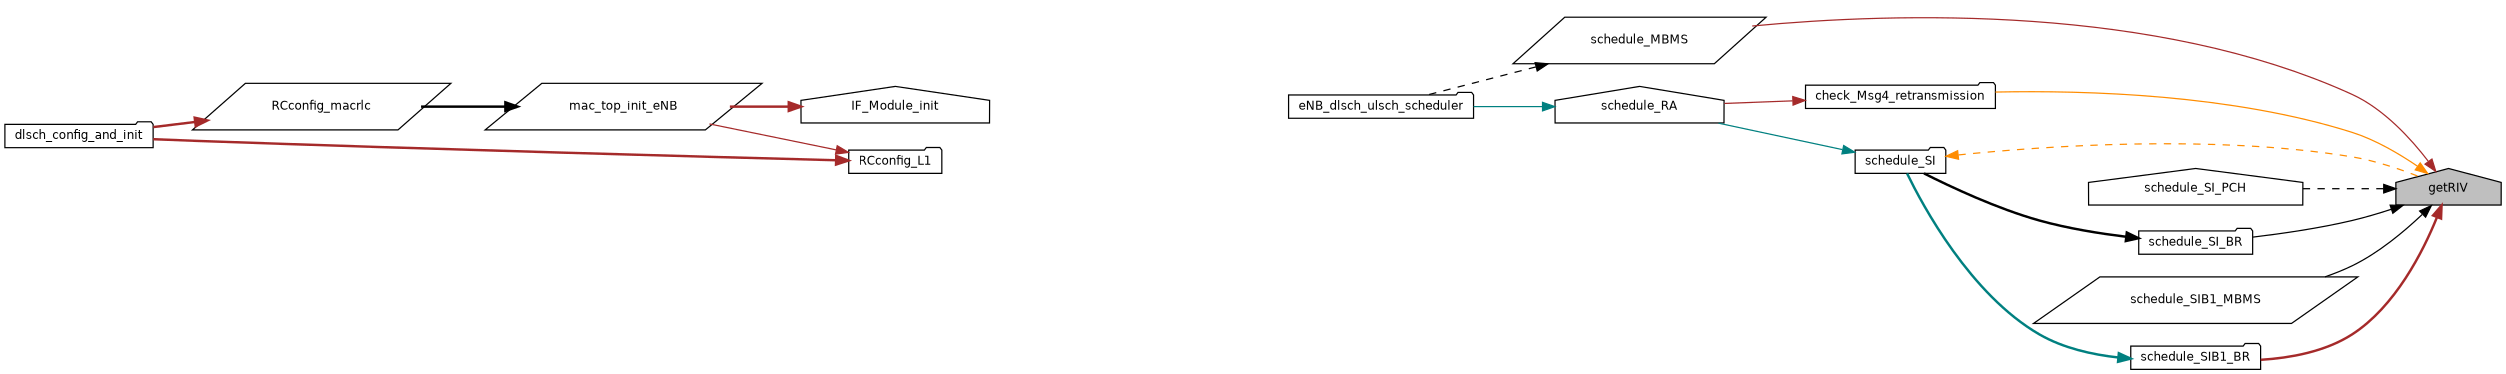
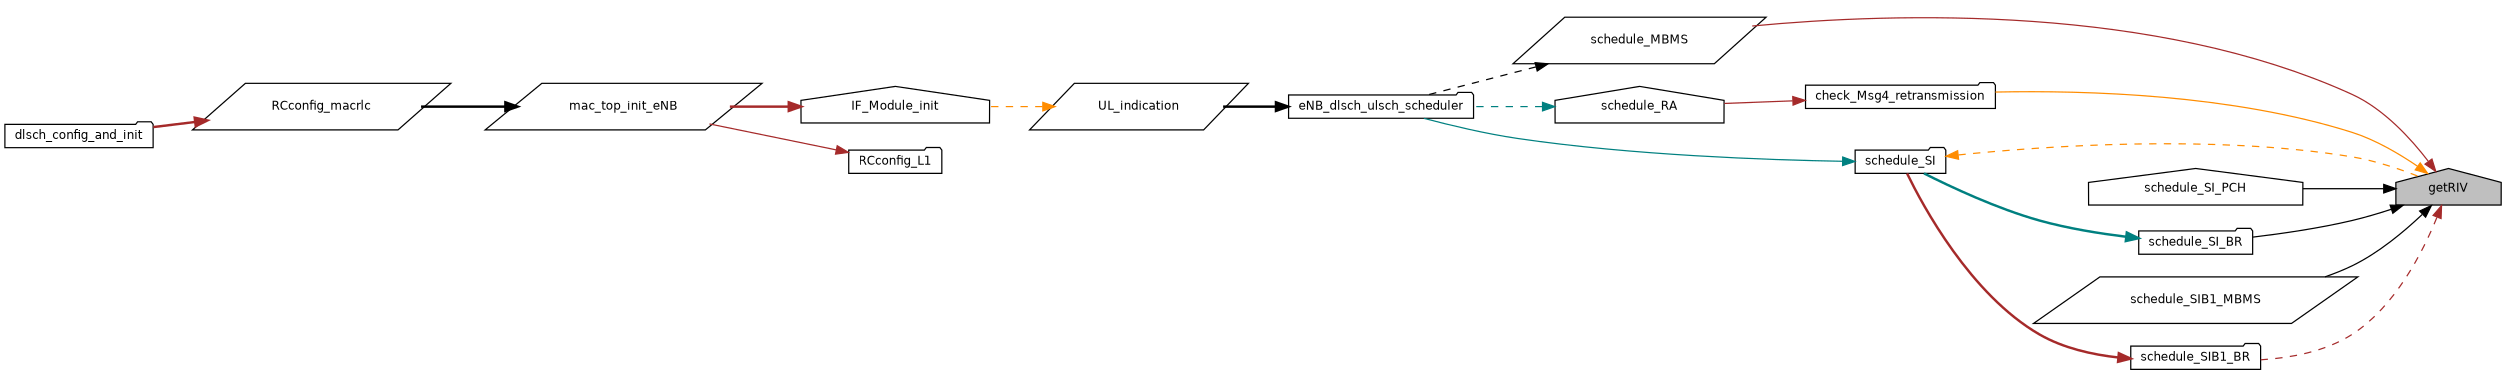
none -> (1139, 107)
(1508, 107) -> (1508, 107)
(1780, 136) -> (1632, 151)
(495, 151) -> none
(2343, 189) -> (2343, 189)
(2022, 215) -> (2022, 215)
(1990, 294) -> (1990, 294)
(2372, 319) -> (2372, 319)
